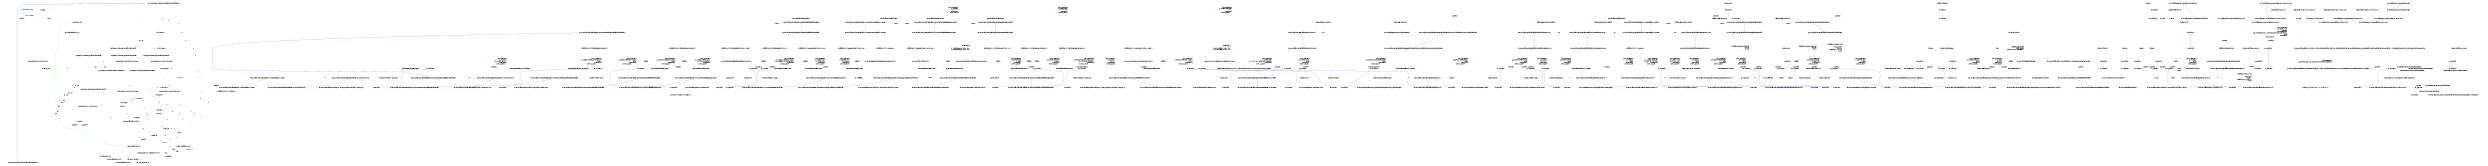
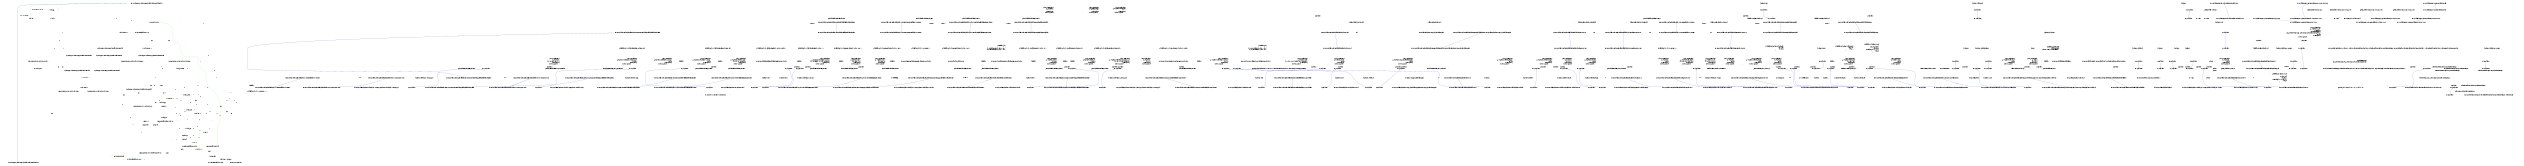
(56, 64) -> (51, 85)
(105, 156) -> (119, 156)
